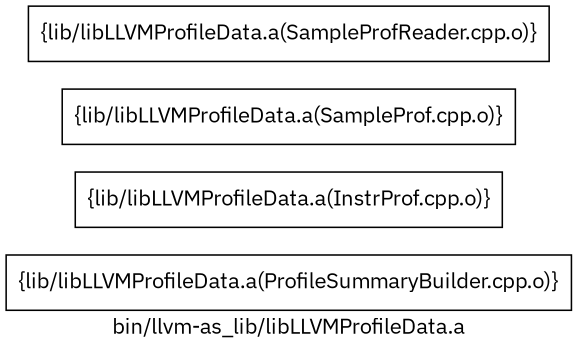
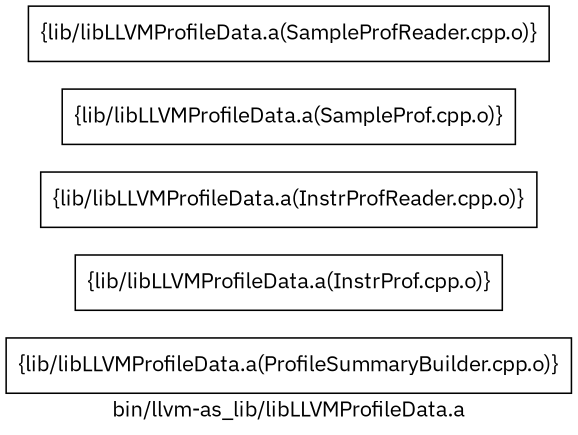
none -> (289, 200)
